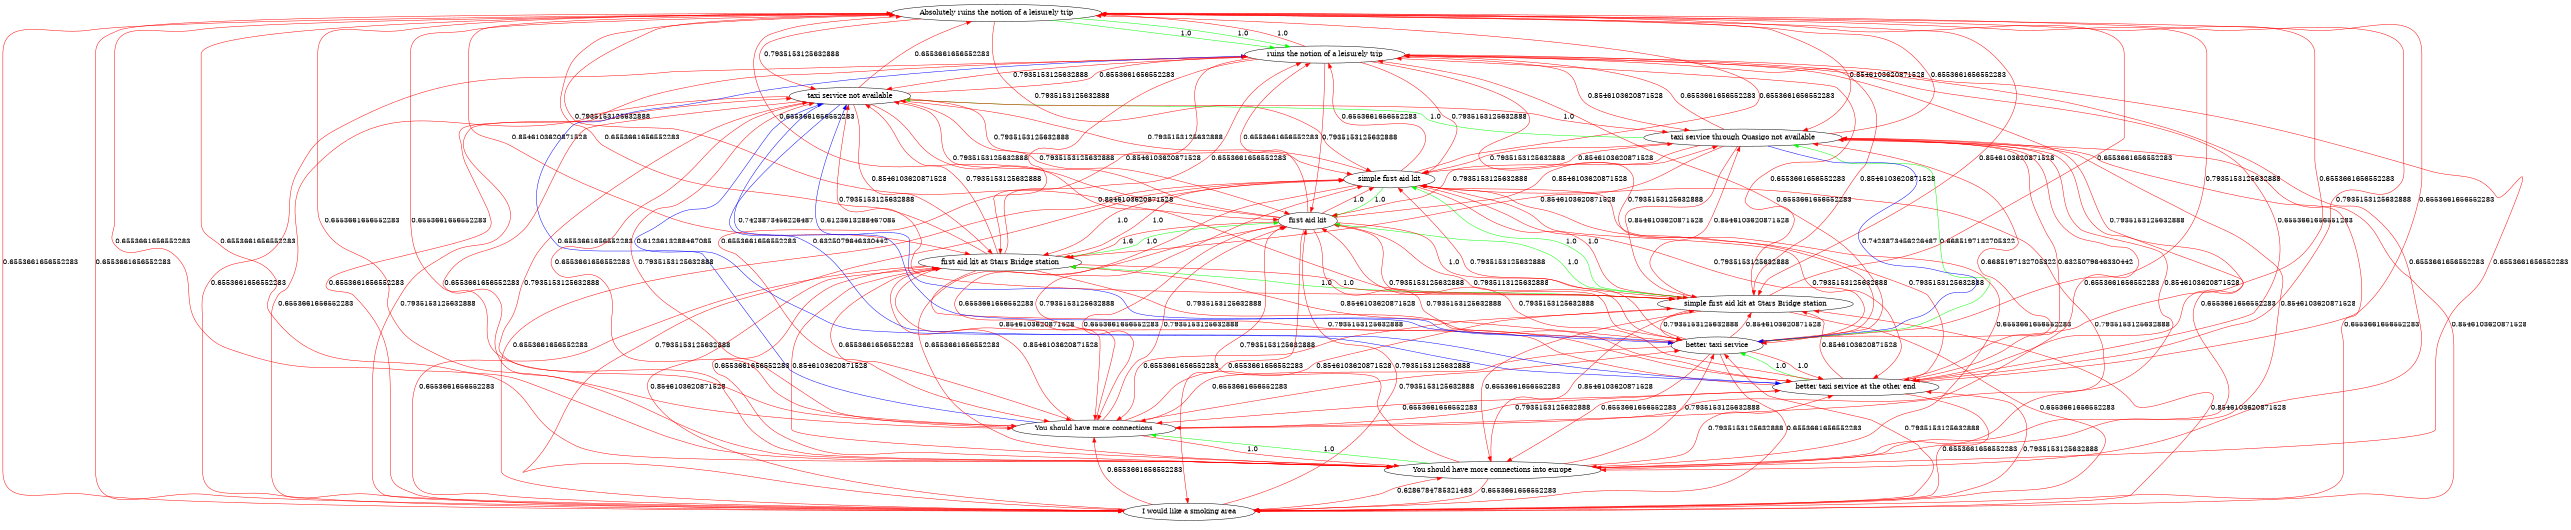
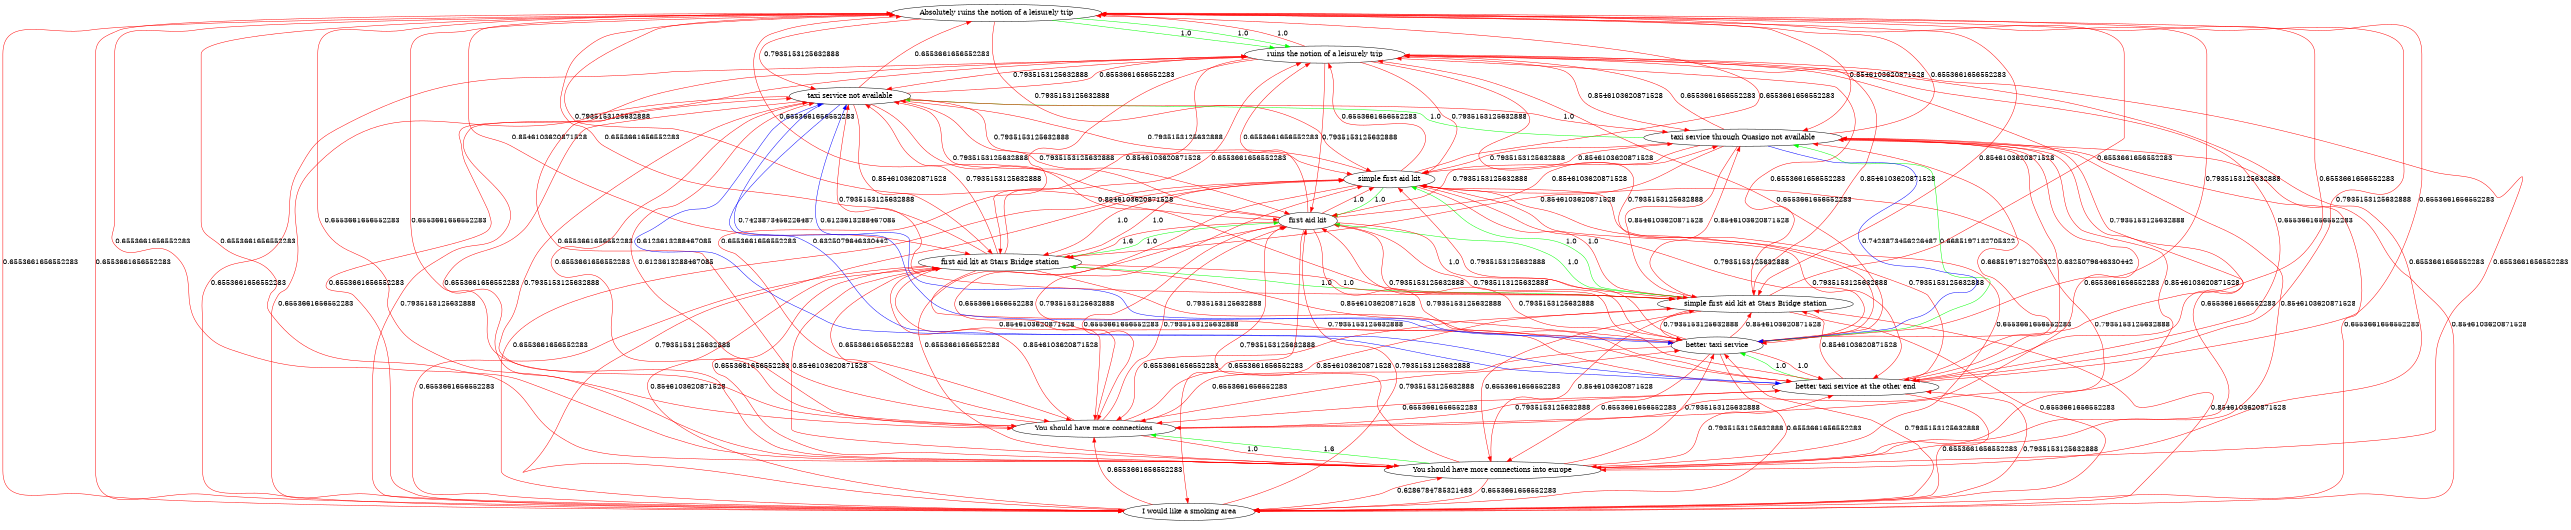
(570, 128) -> (570, 128)
(2315, 221) -> (2315, 221)
(676, 262) -> (676, 262)
(1329, 449) -> (1329, 449)
